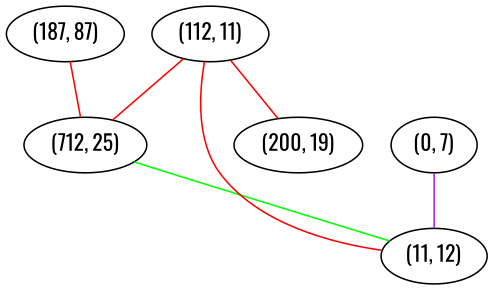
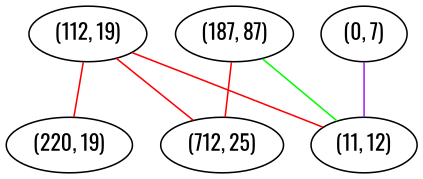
(210, 34) -> (88, 34)
(298, 145) -> (69, 145)
(275, 206) -> (300, 90)
